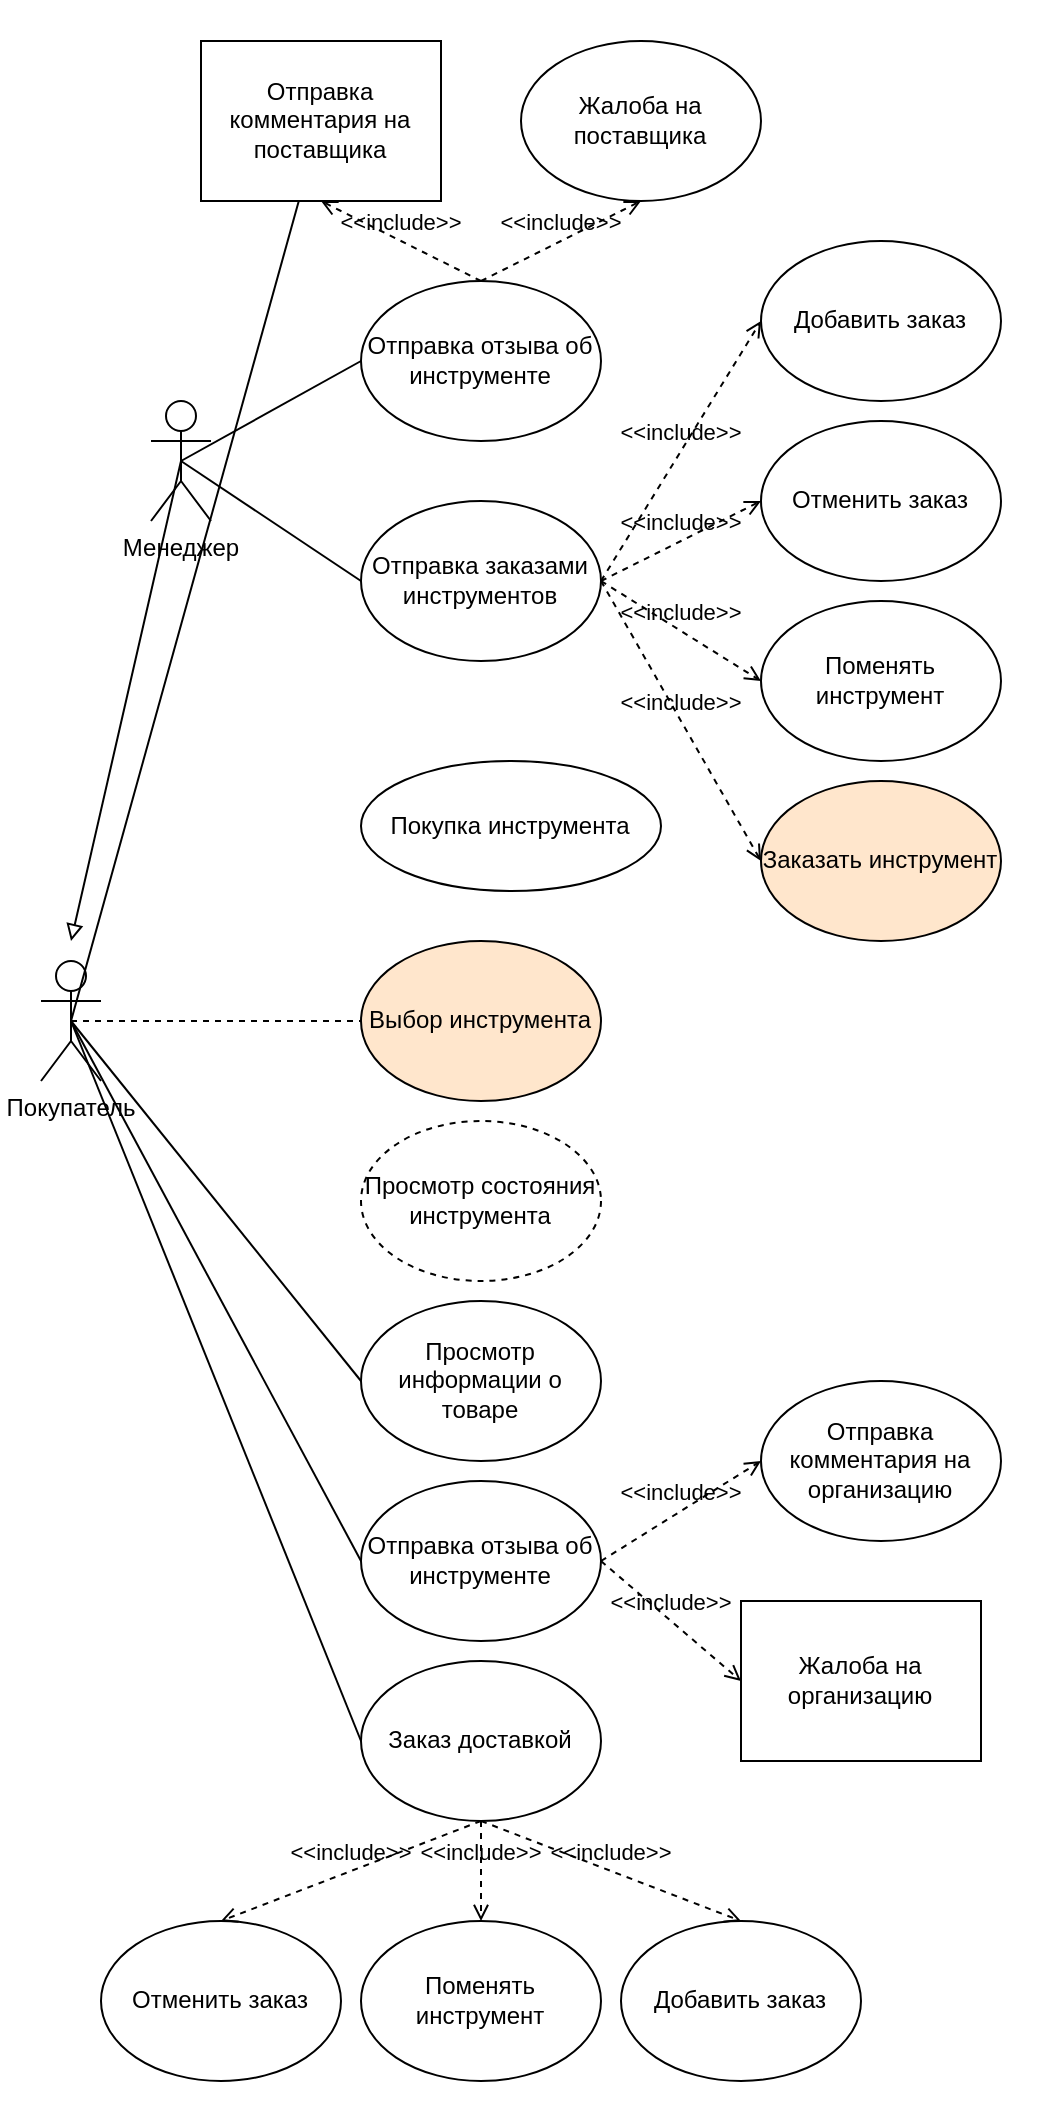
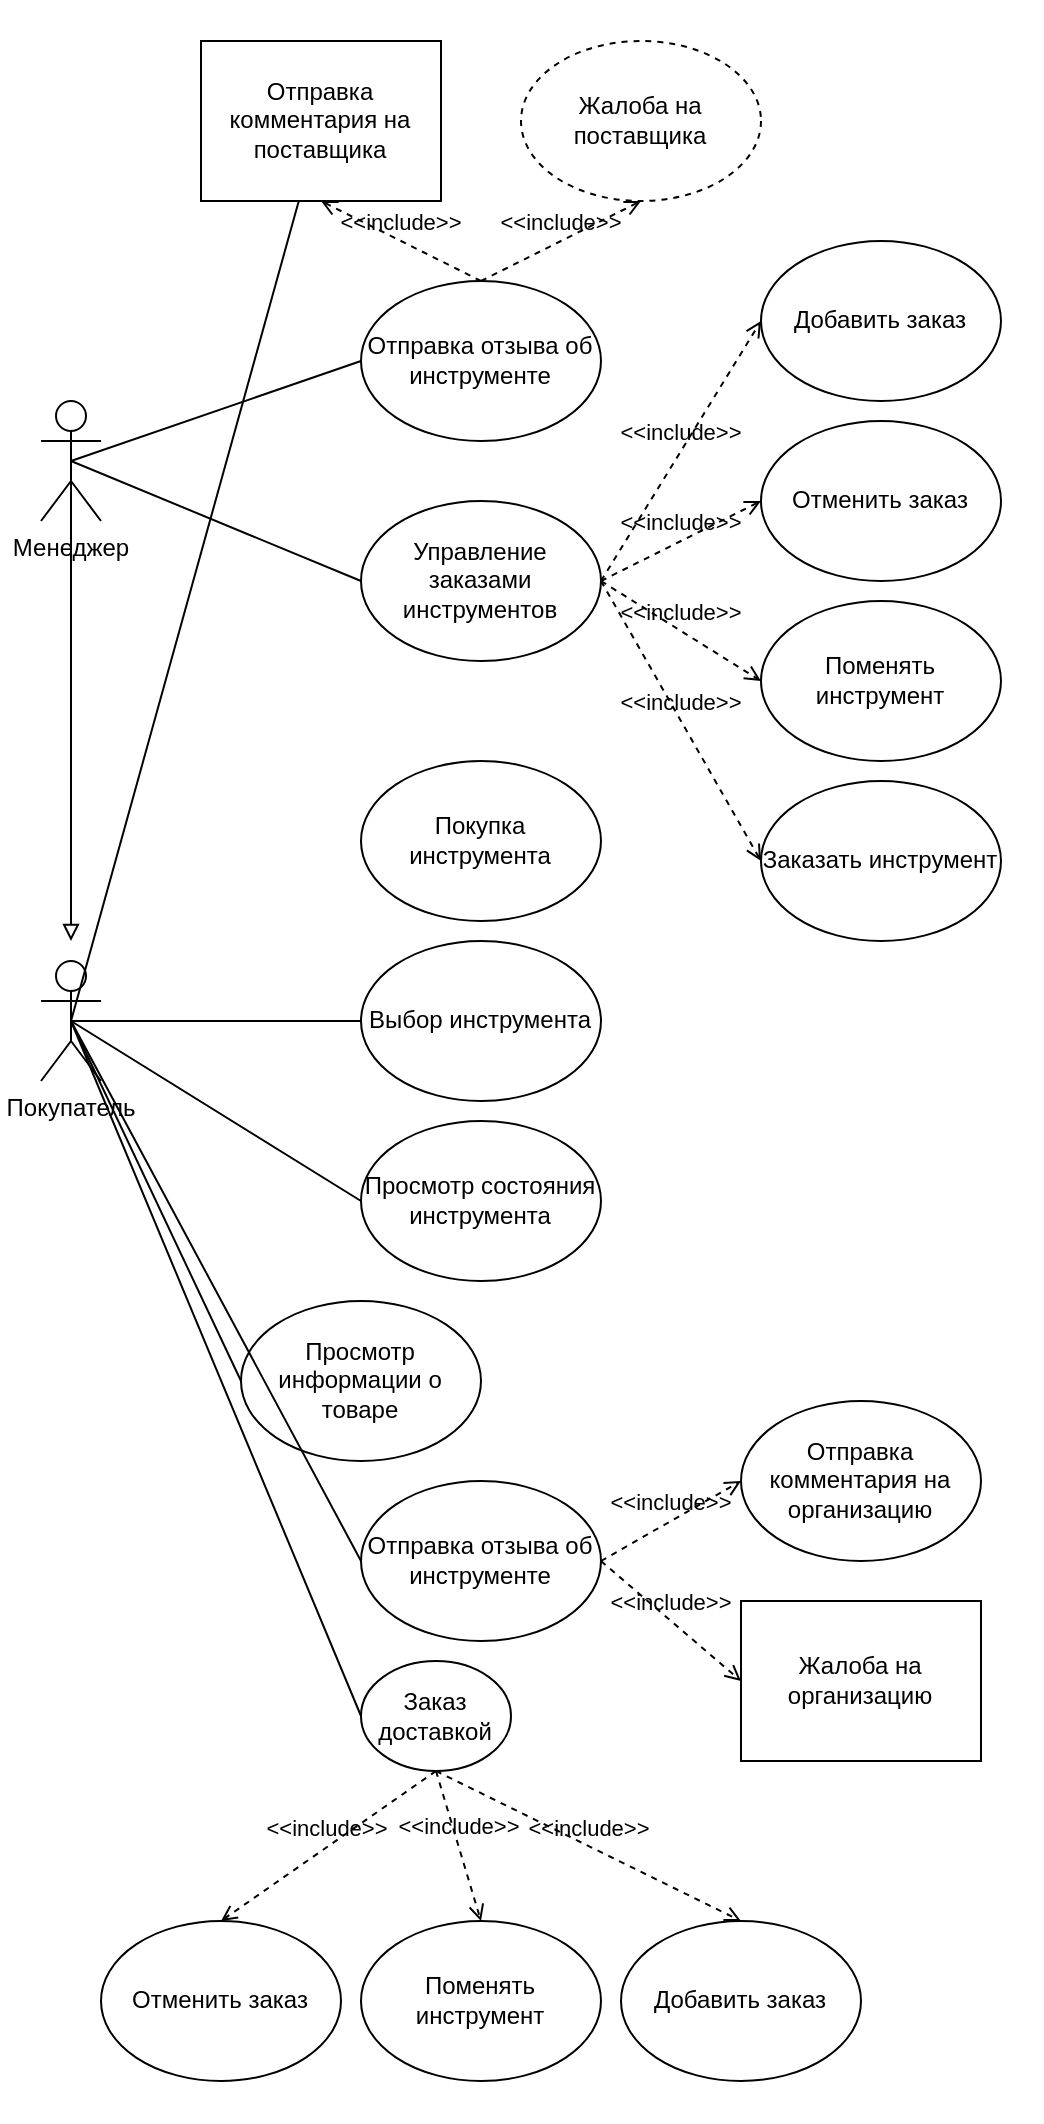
(641, 121) -> (641, 121)
(181, 461) -> (71, 461)
(481, 581) -> (481, 581)
(511, 826) -> (481, 841)
(881, 861) -> (881, 861)
(225, 1021) -> (225, 1021)
(481, 1021) -> (481, 1021)
none -> (219, 1113)
(481, 1201) -> (481, 1201)
(481, 1381) -> (361, 1381)
(881, 1461) -> (861, 1481)
(481, 1741) -> (436, 1716)
